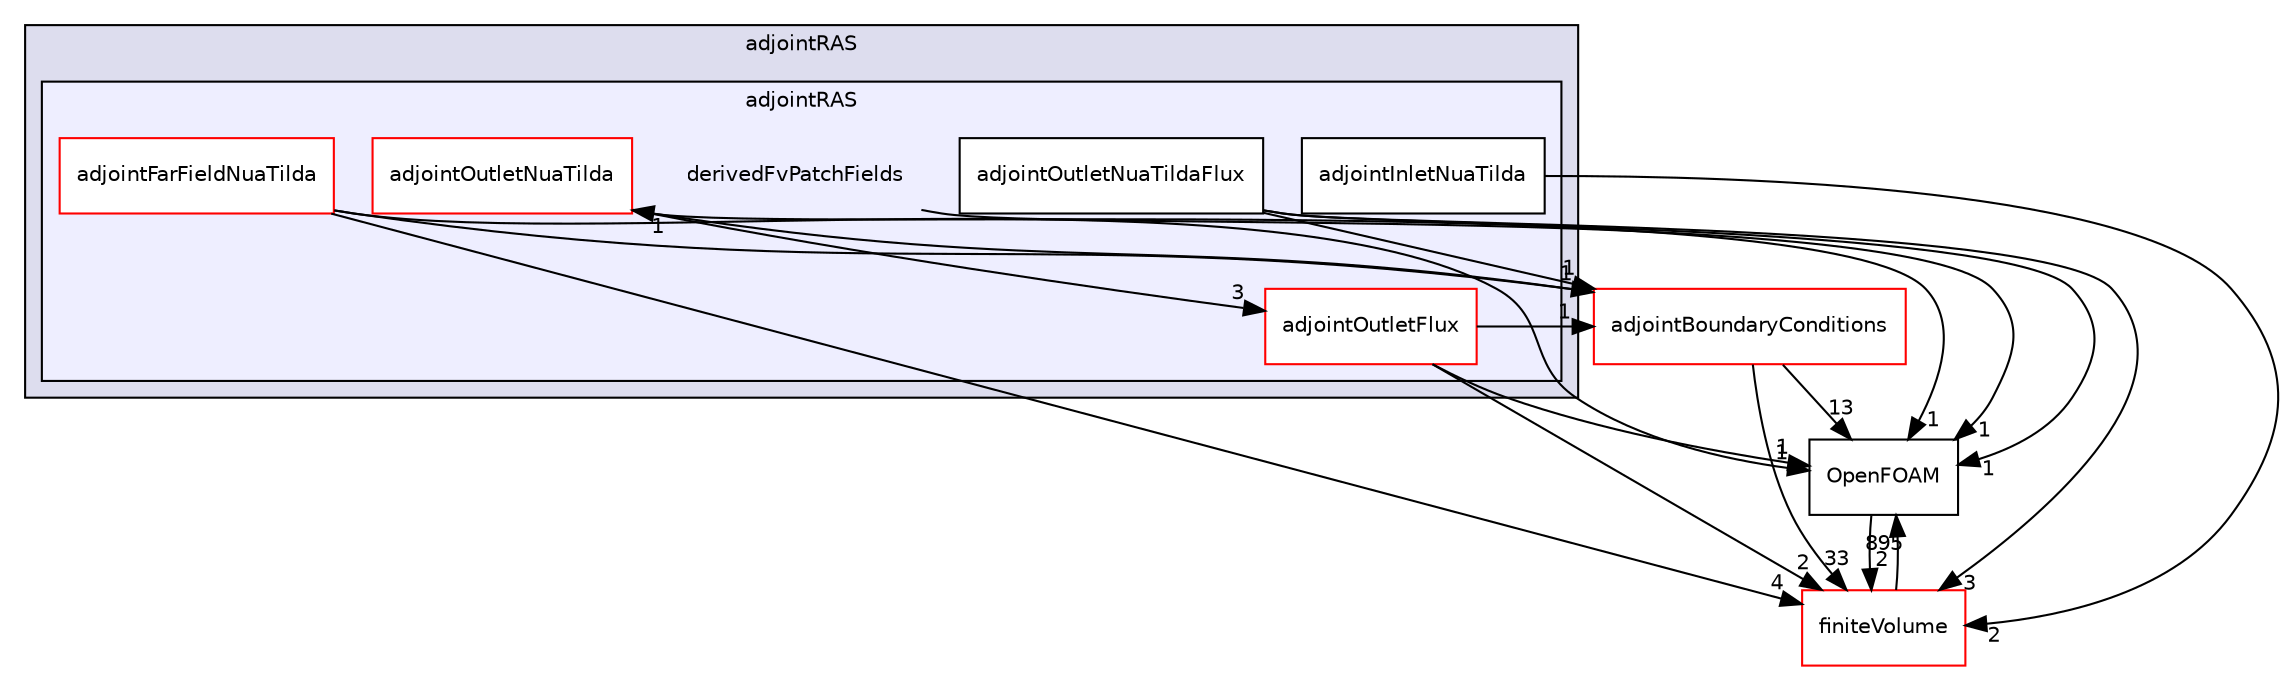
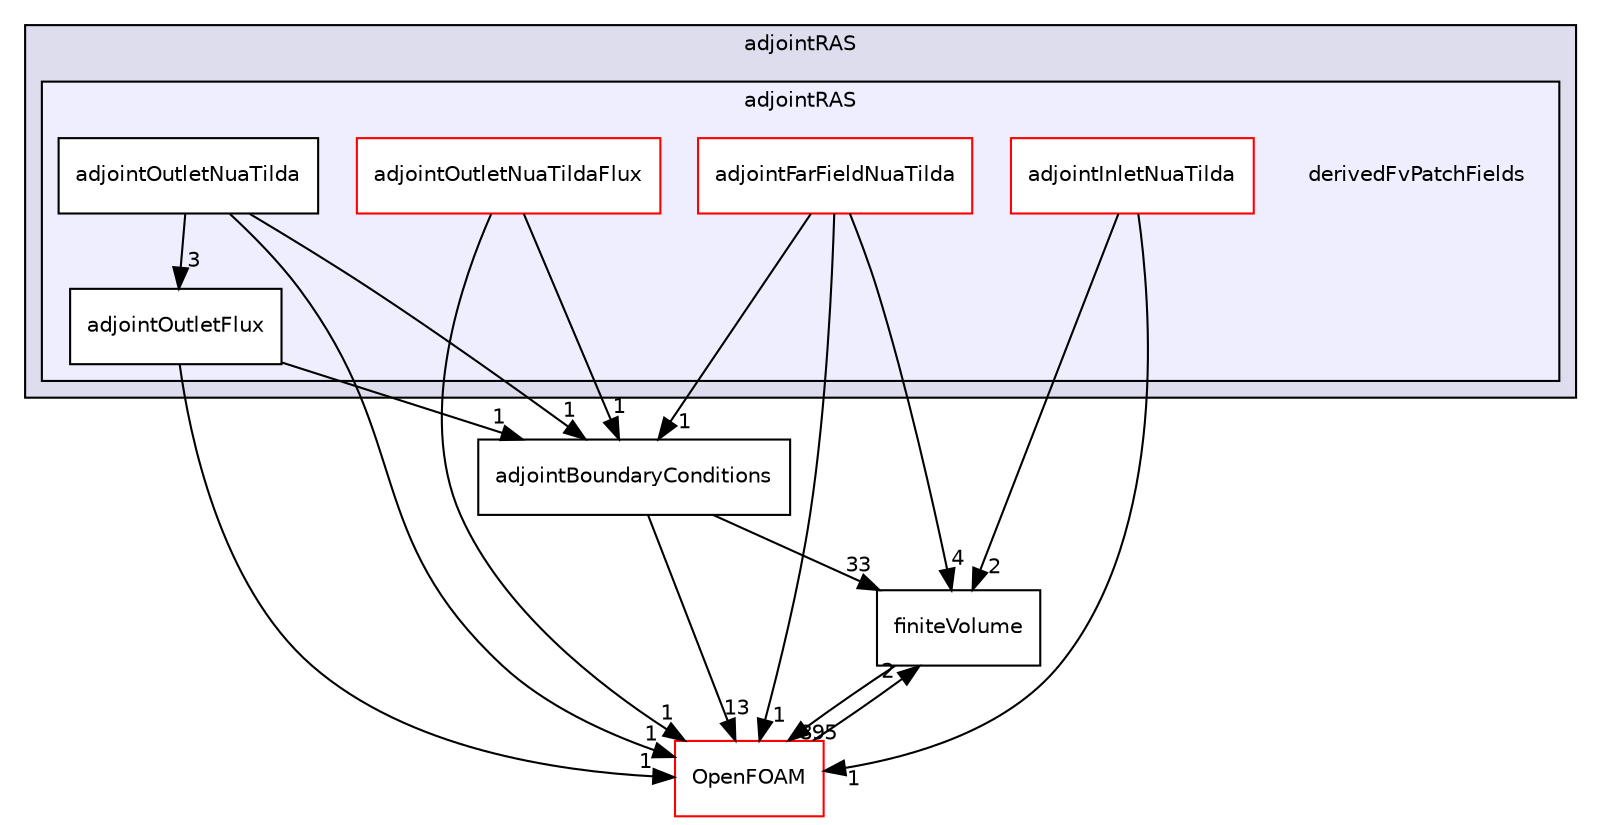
(502, 176) -> (188, 176)
(1111, 176) -> (509, 176)
(1423, 176) -> (1132, 176)
(1537, 228) -> (1114, 566)
(1123, 254) -> (412, 316)
(2056, 265) -> none
(1371, 327) -> (176, 327)
(1750, 327) -> (634, 477)
(1618, 472) -> none
(1884, 477) -> (749, 779)
(1884, 628) -> (959, 628)
